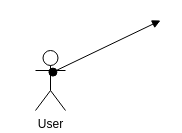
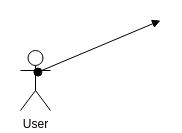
(51, 81) -> (36, 81)
